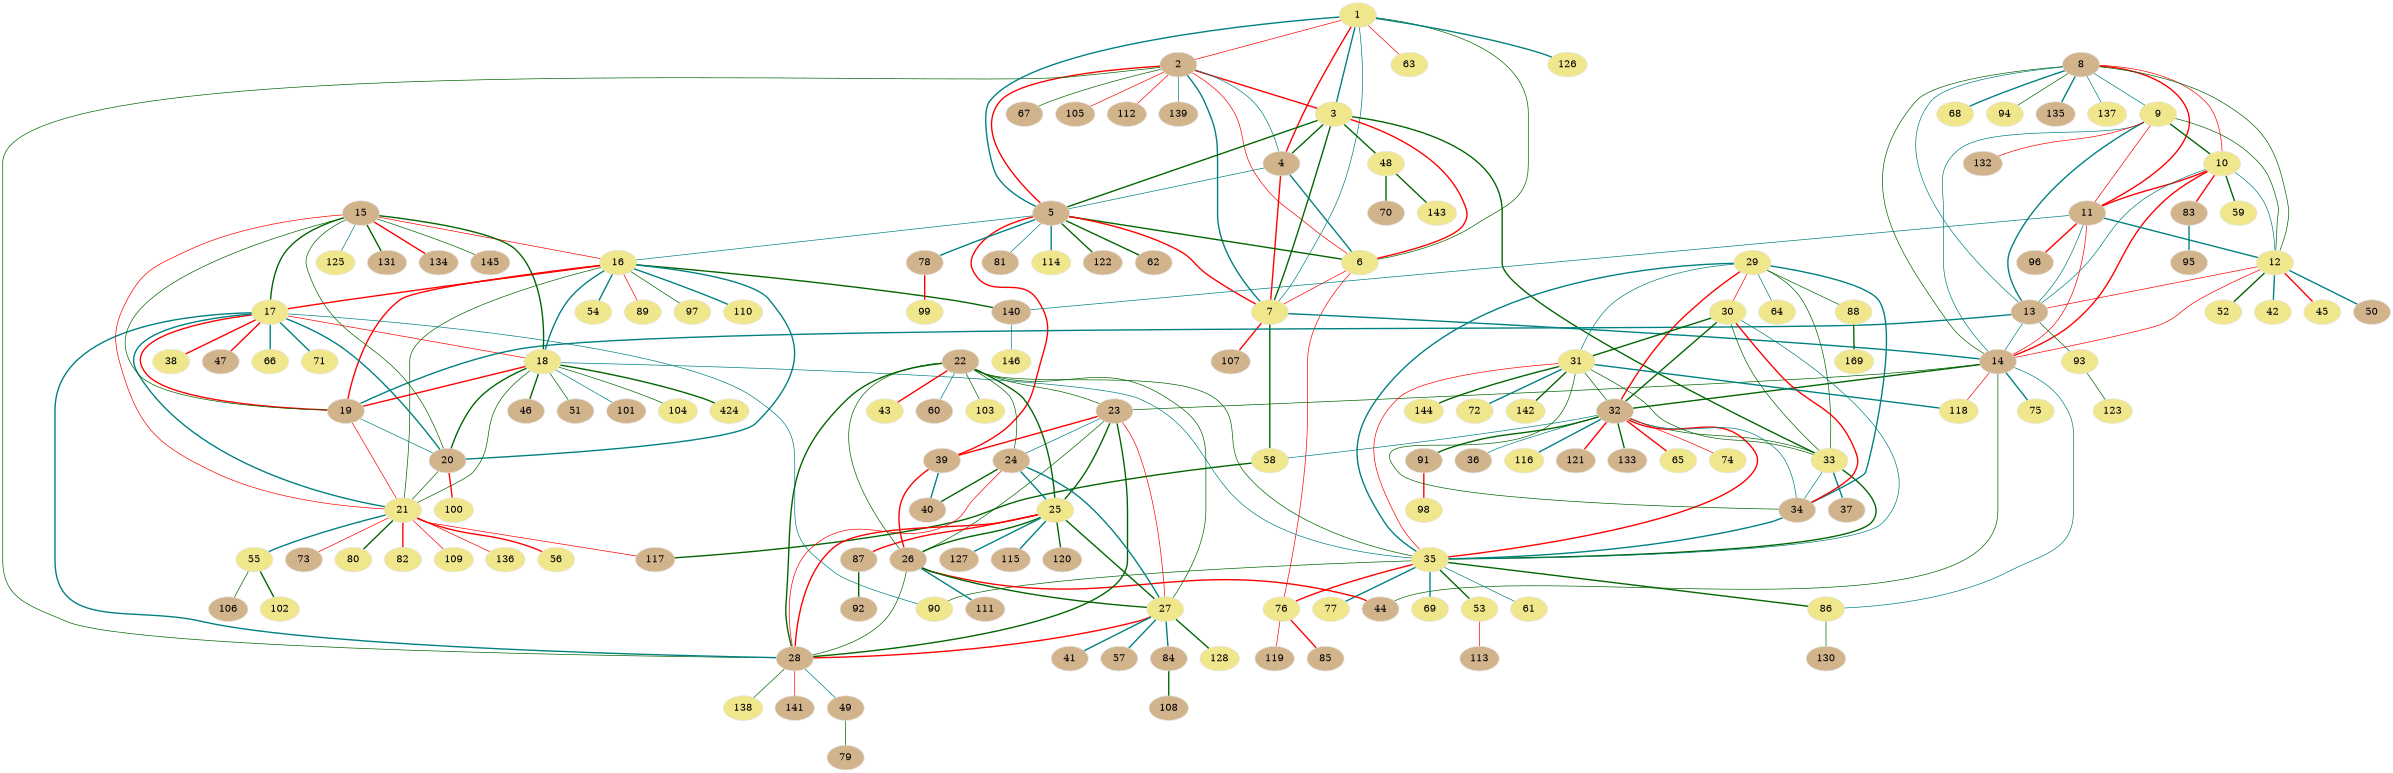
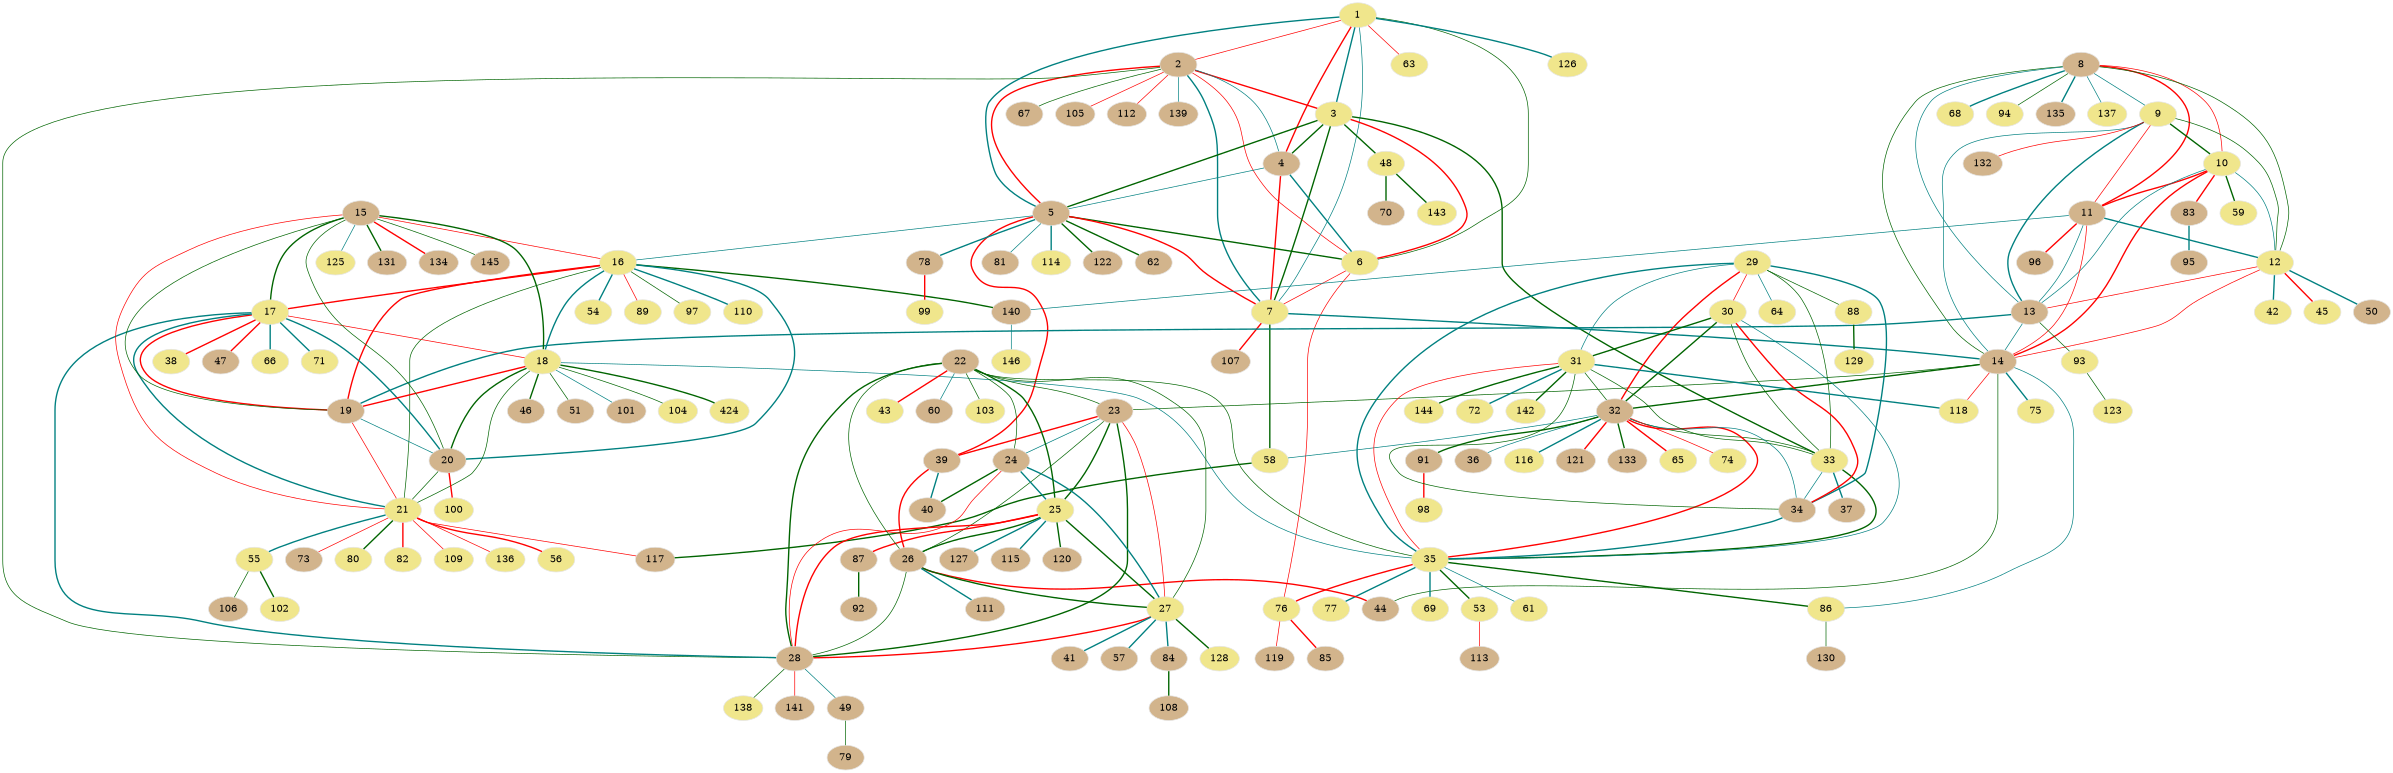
(2223, 312) -> none
(1854, 362) -> (1854, 362)
(934, 609) -> none
